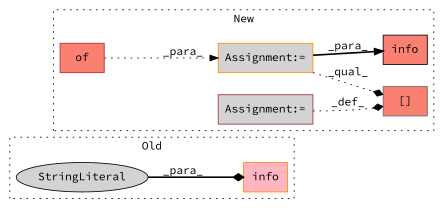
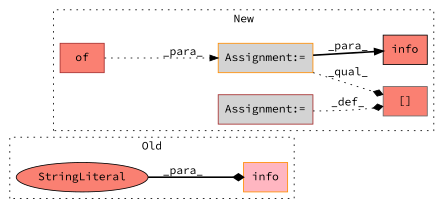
(82, 177) -> (82, 177)
